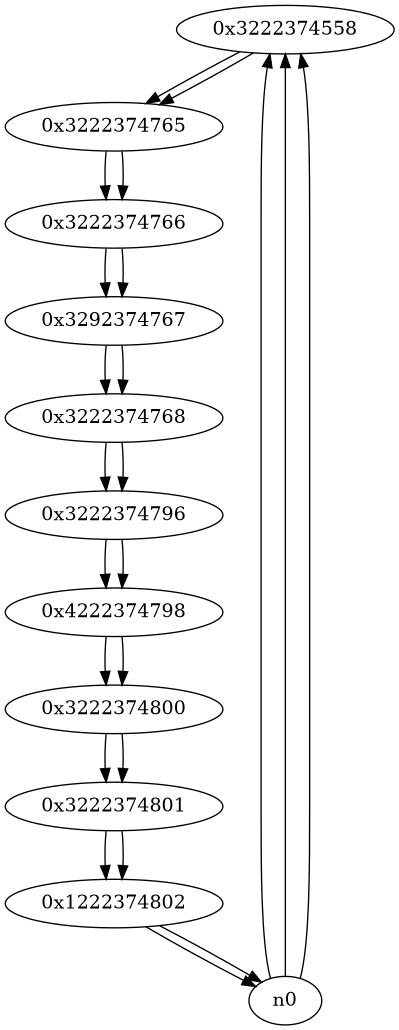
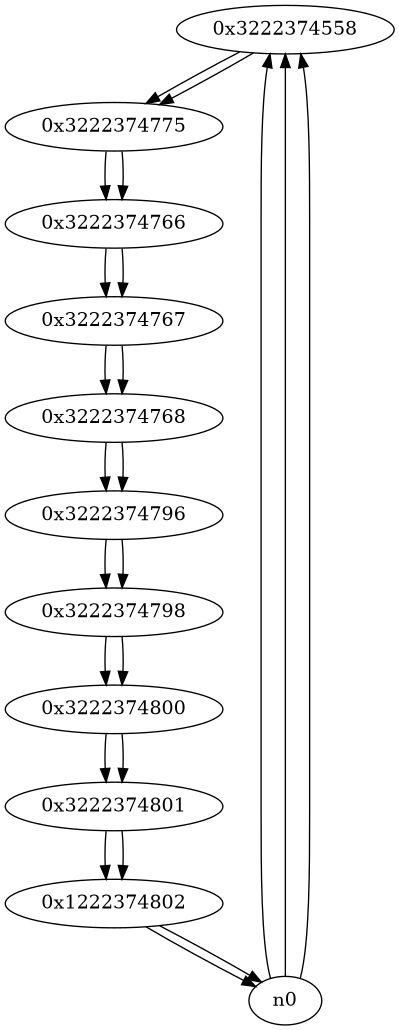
(114, 127) -> (114, 127)
(114, 321) -> (114, 321)
(114, 612) -> (114, 612)
